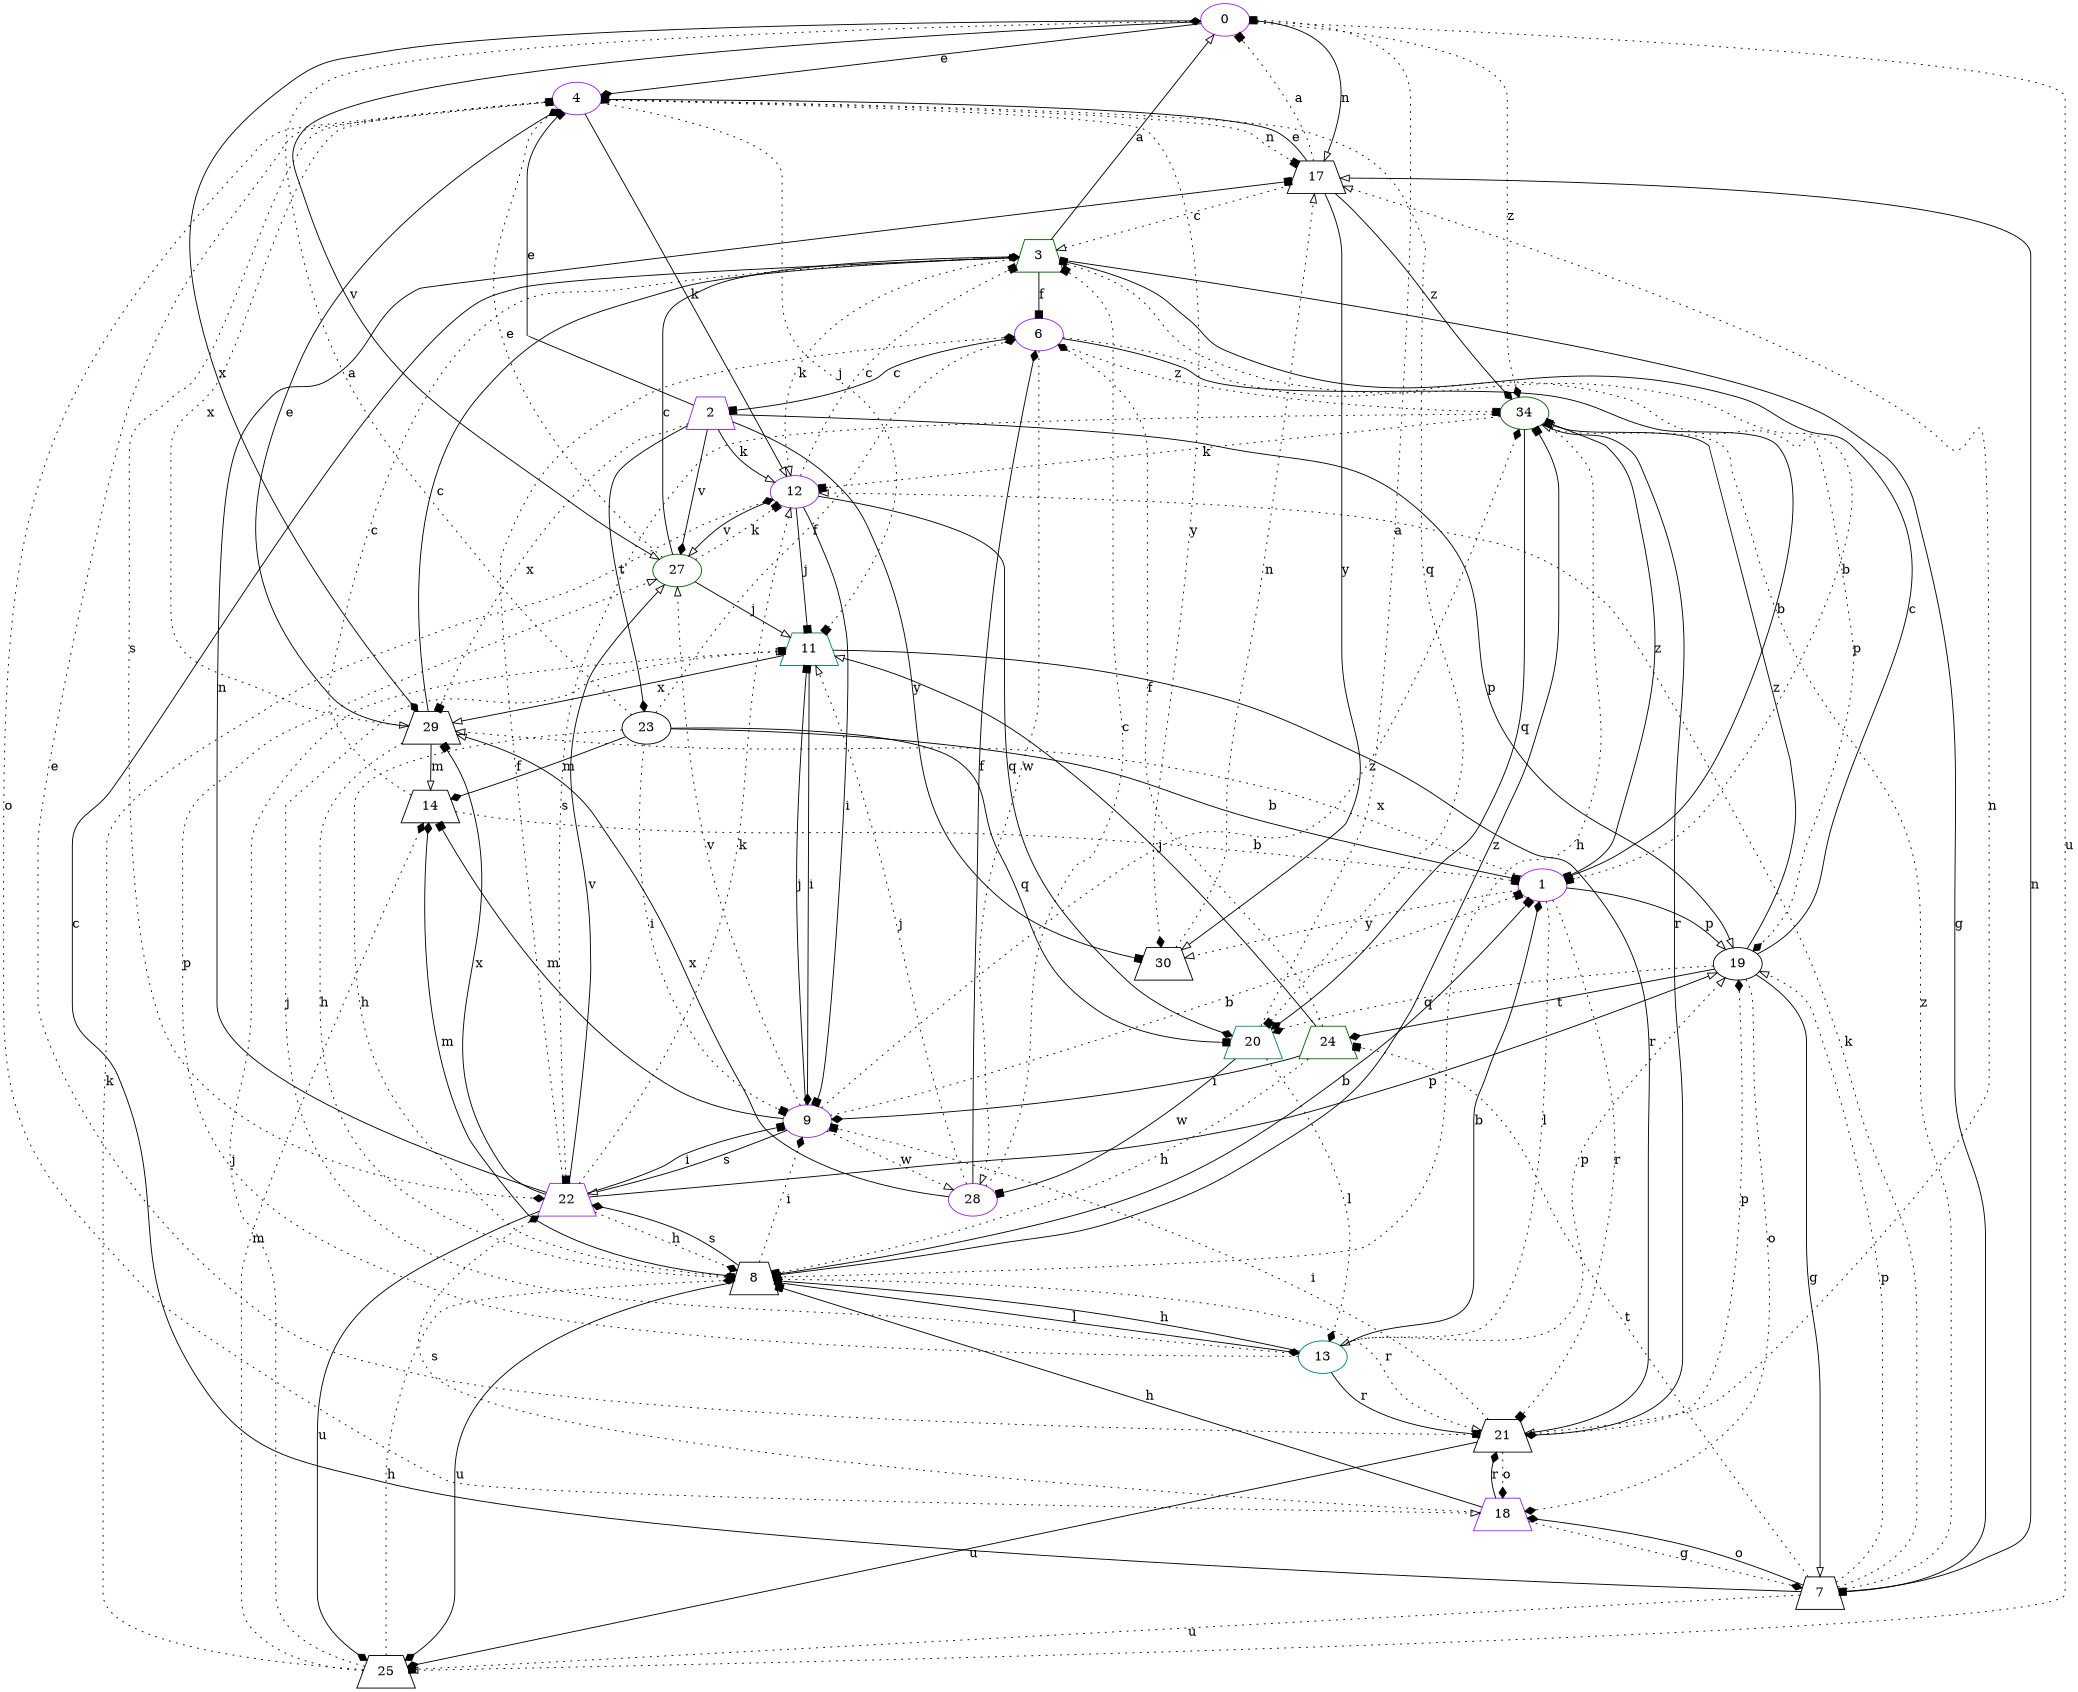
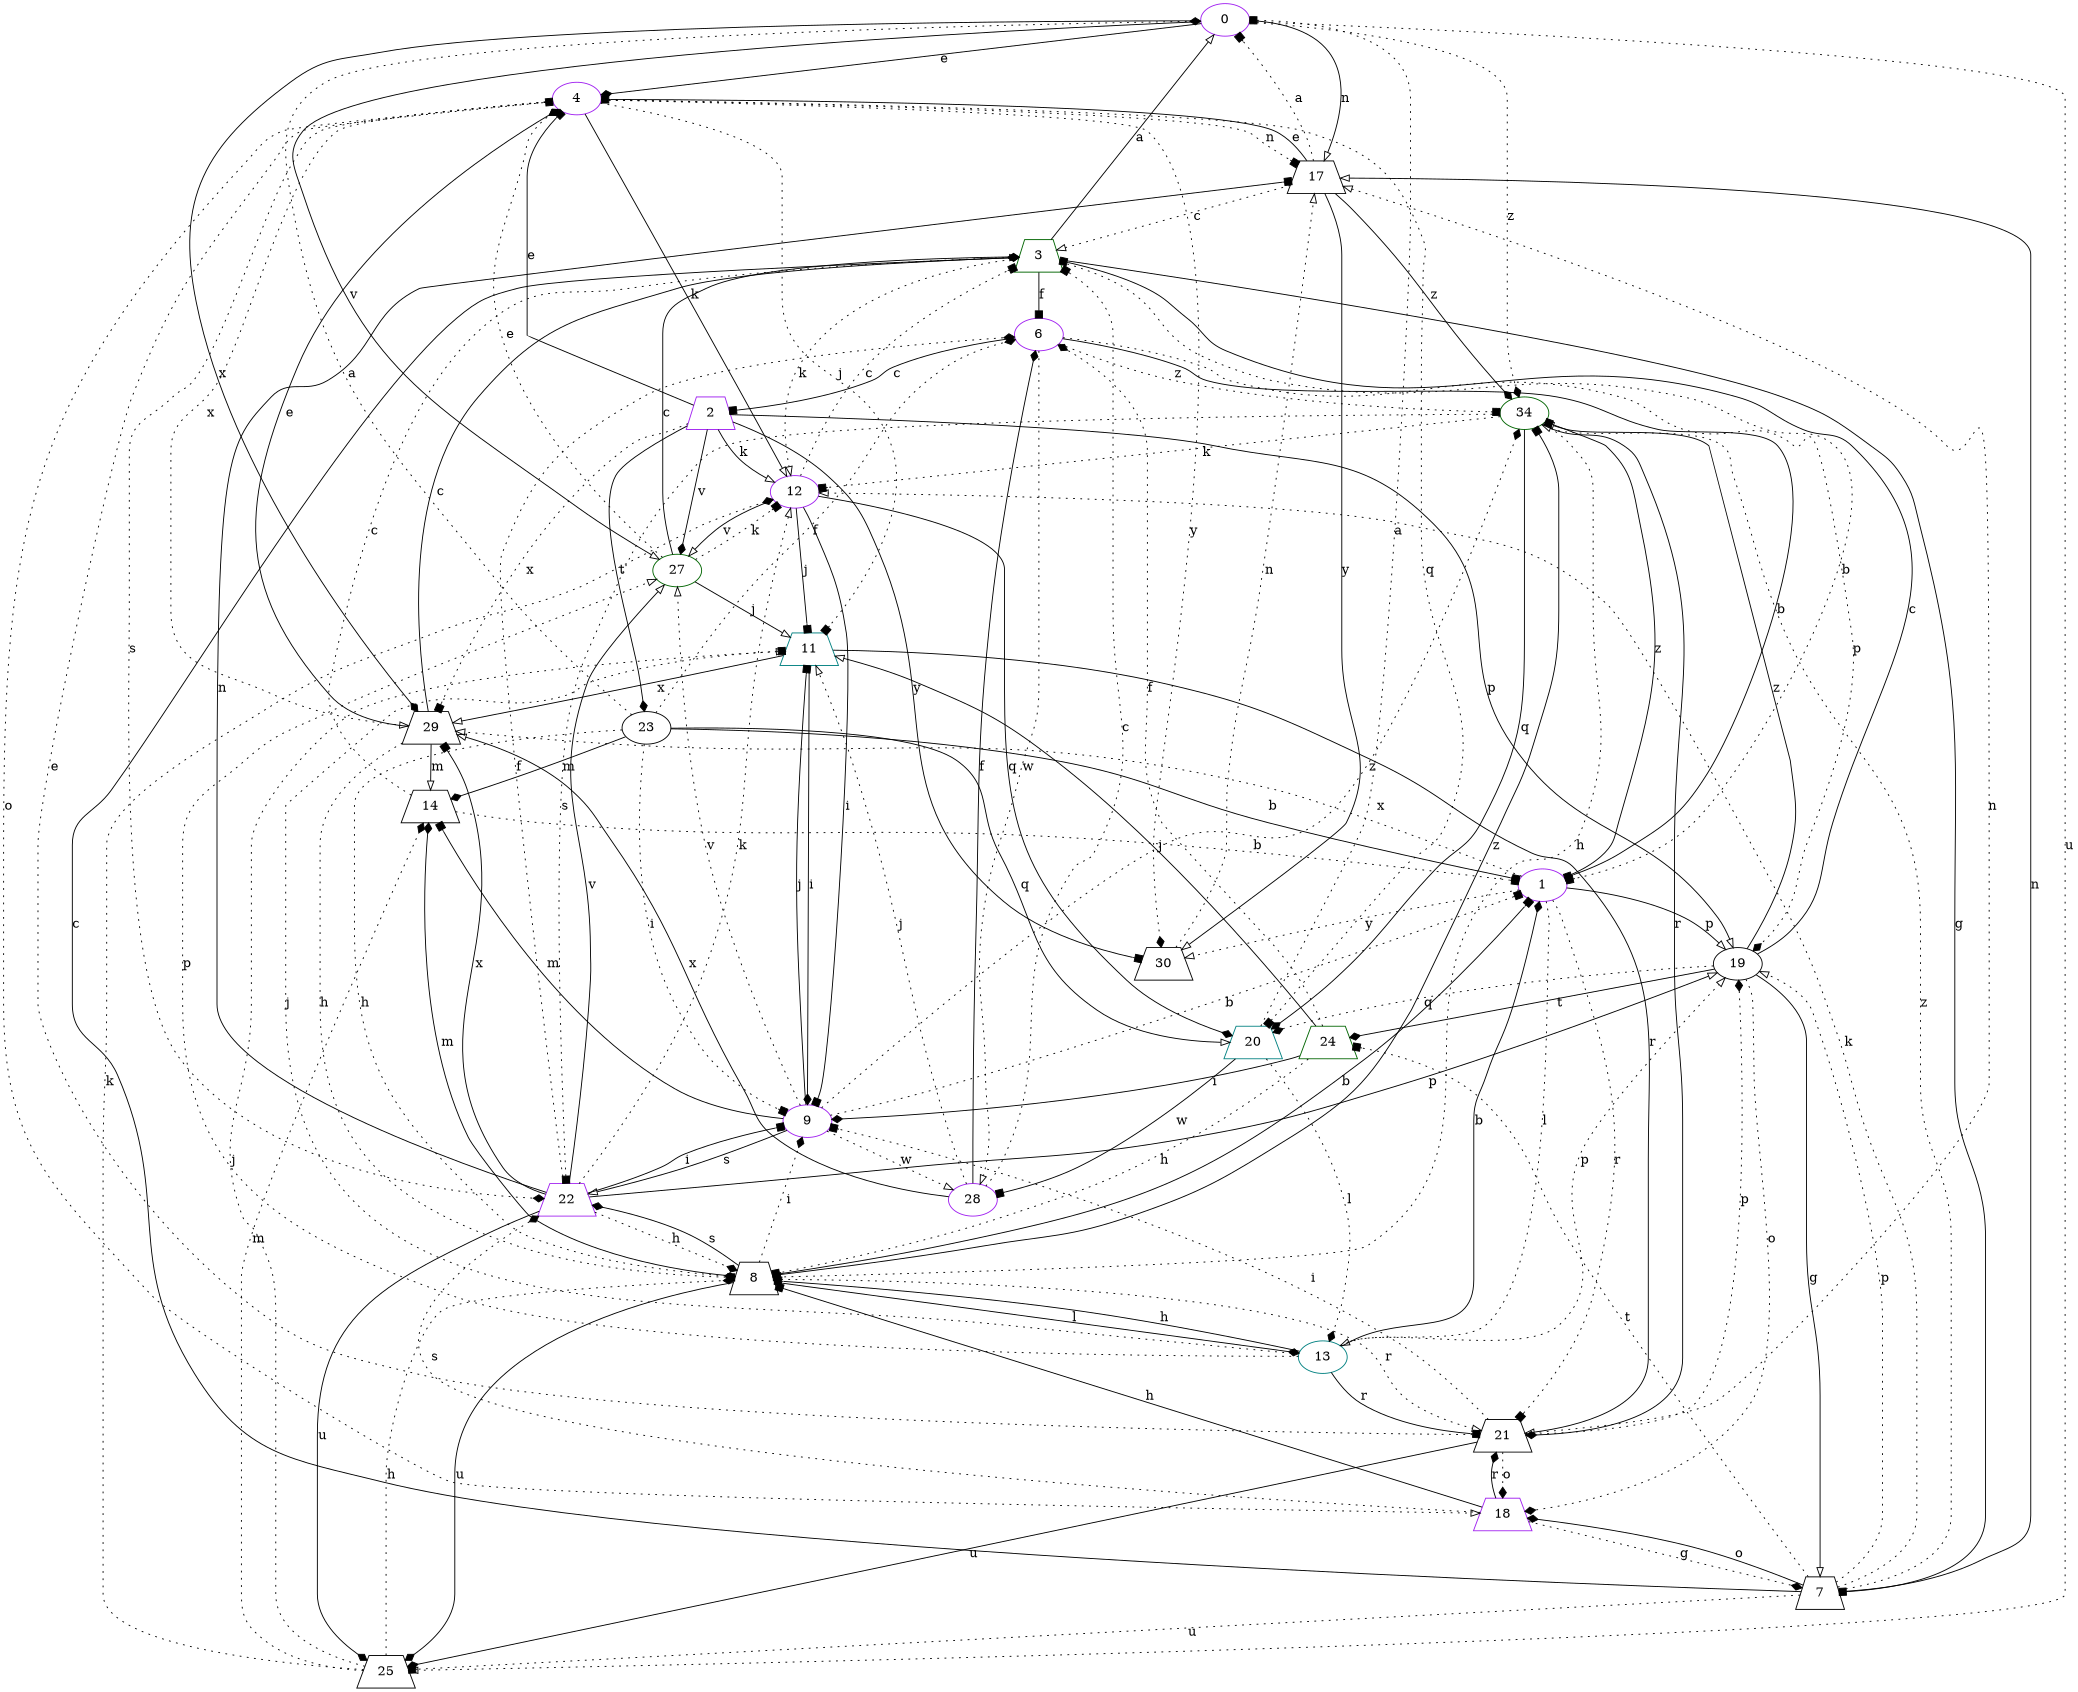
(987, 817) -> (987, 817)
